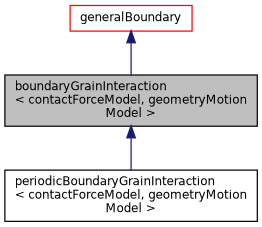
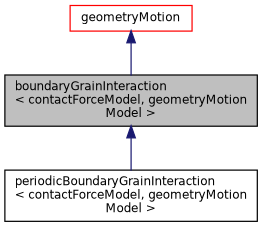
(131, 18) -> (131, 18)
